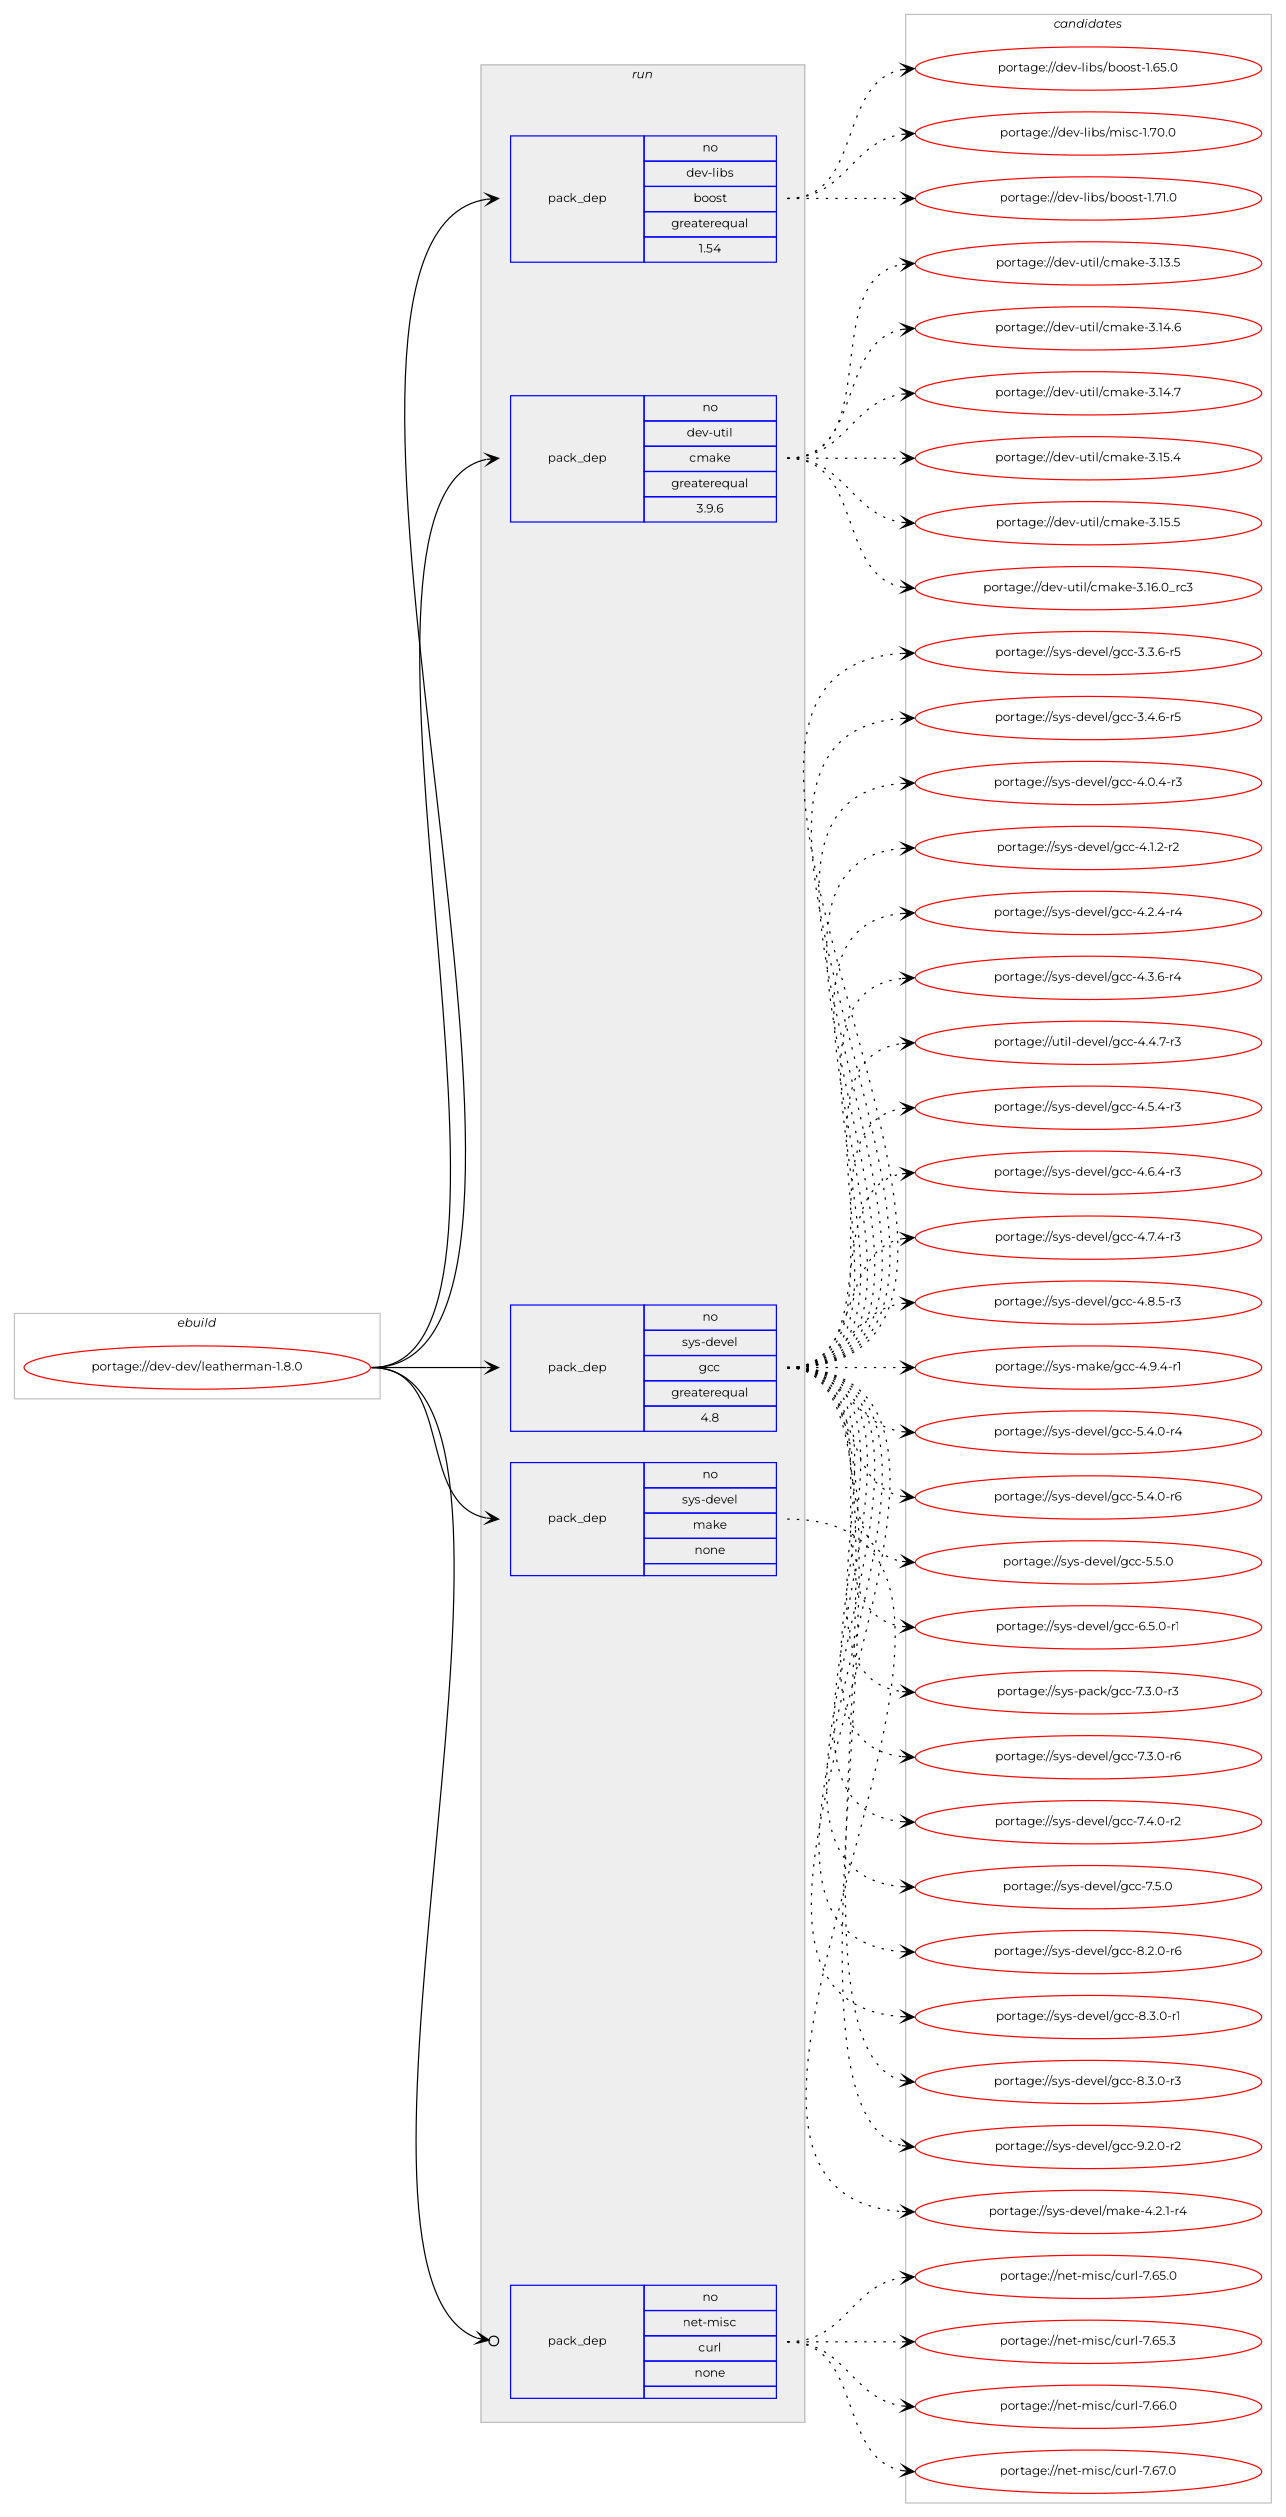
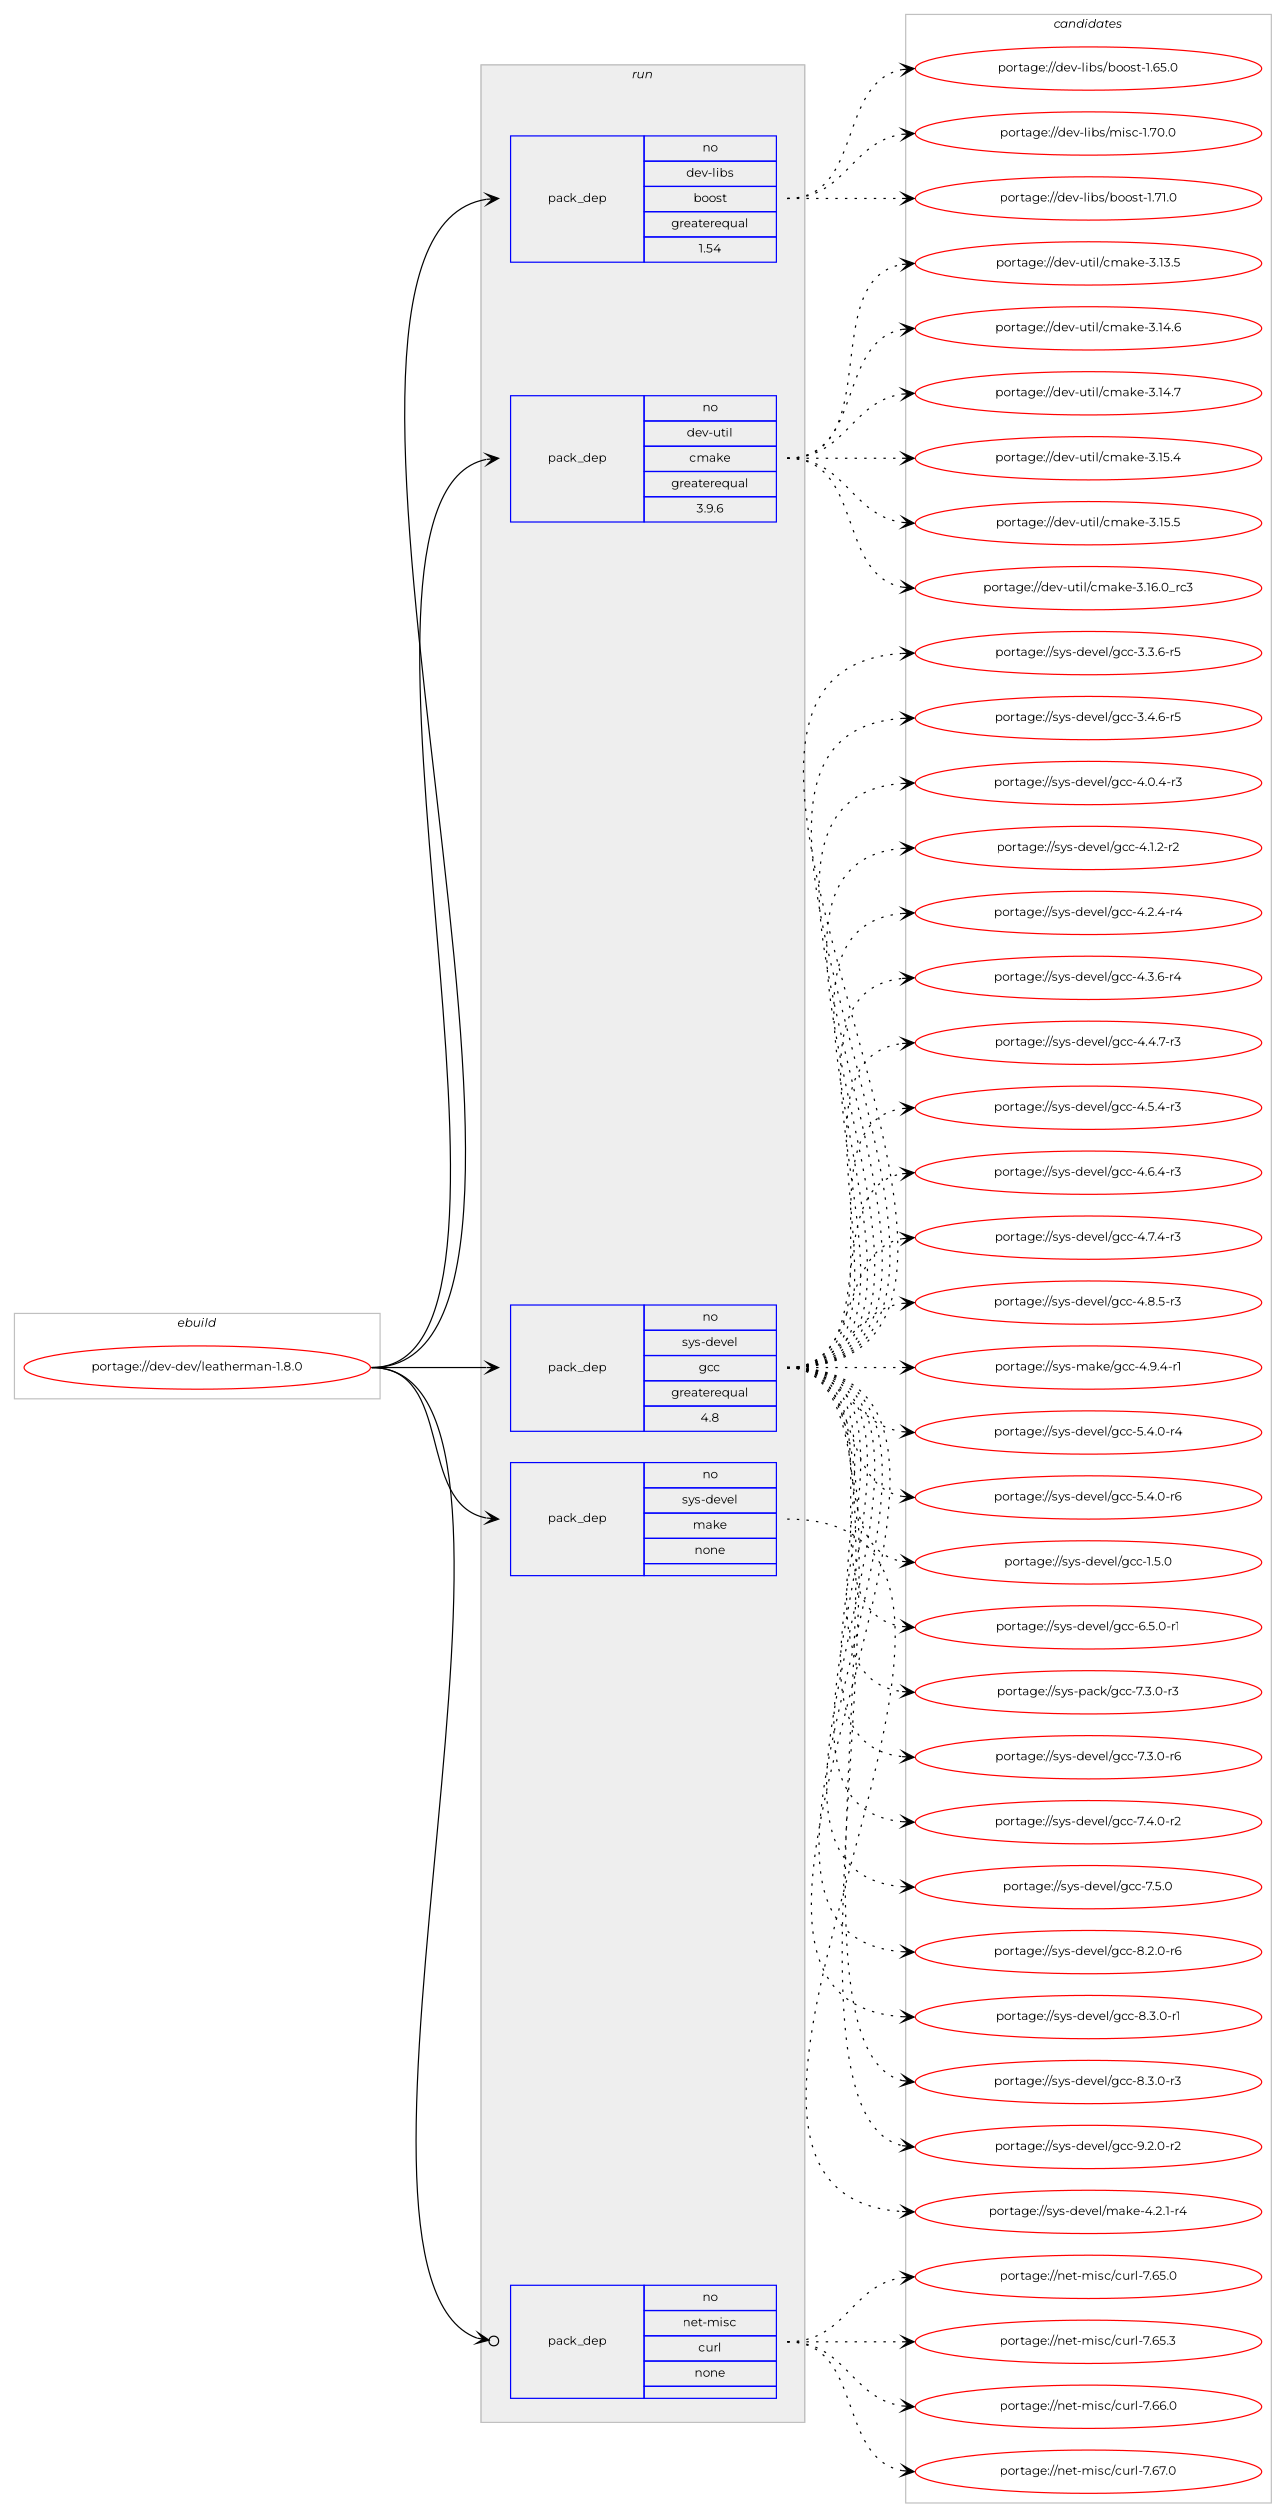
(1089, 1043) -> (1089, 1043)
(1089, 1562) -> (1089, 1562)
